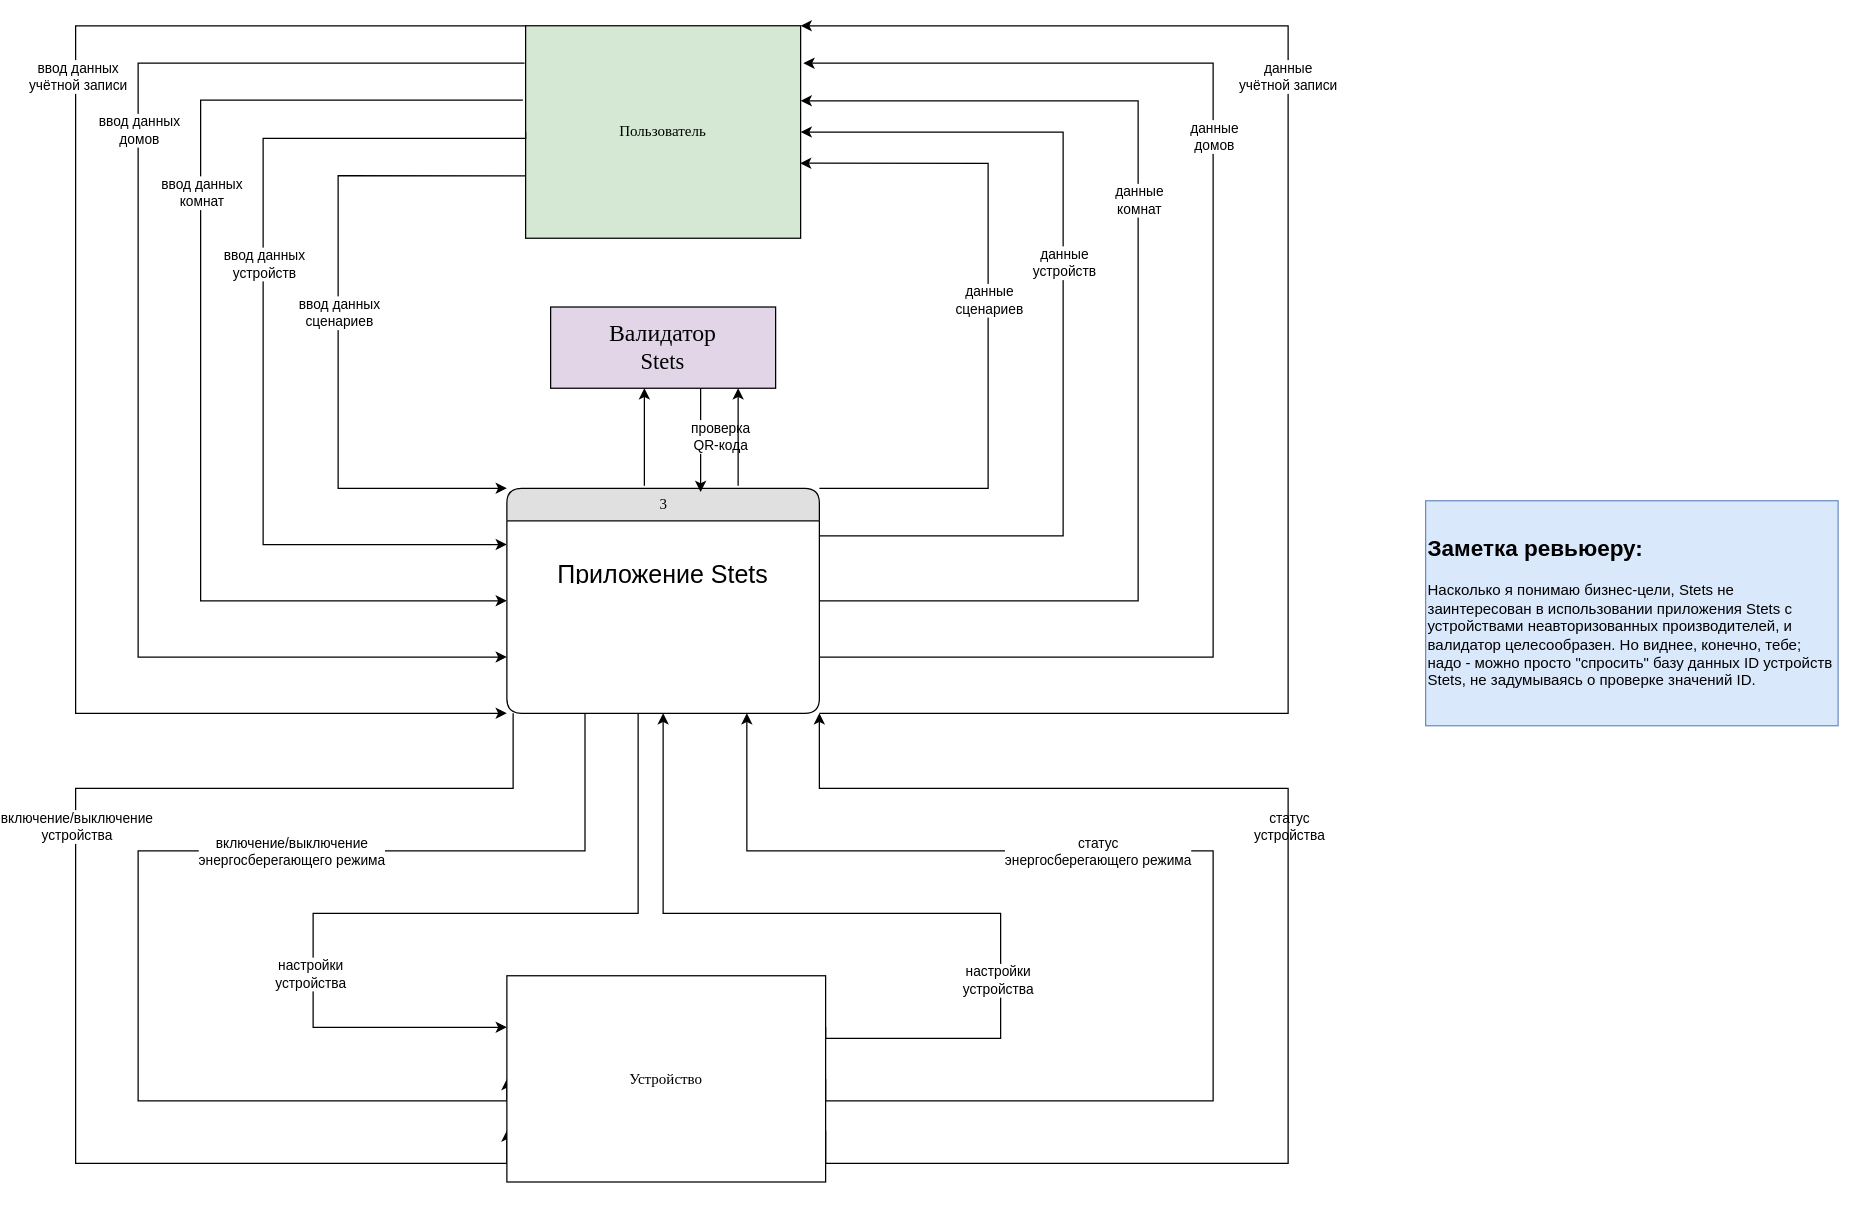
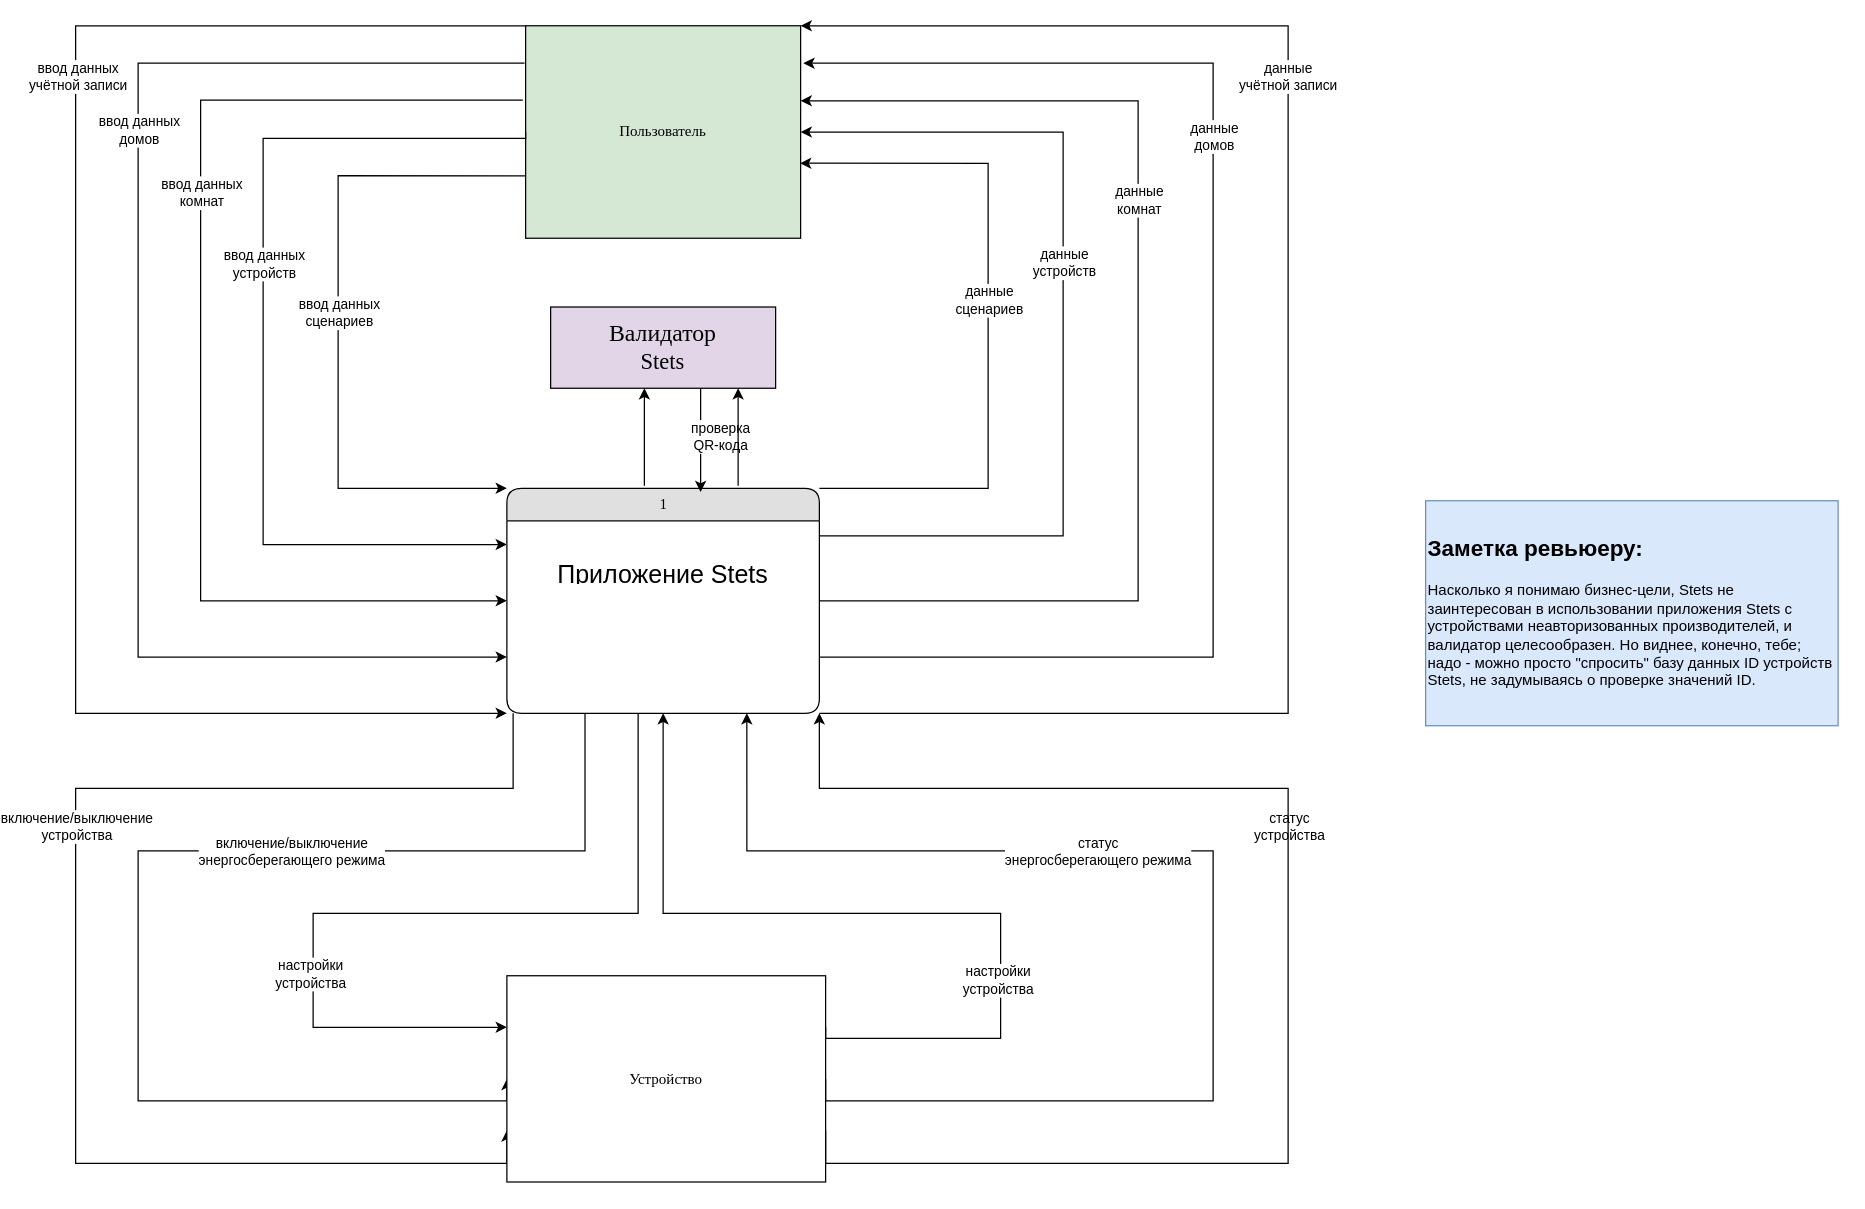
(664, 504) -> (664, 504)
